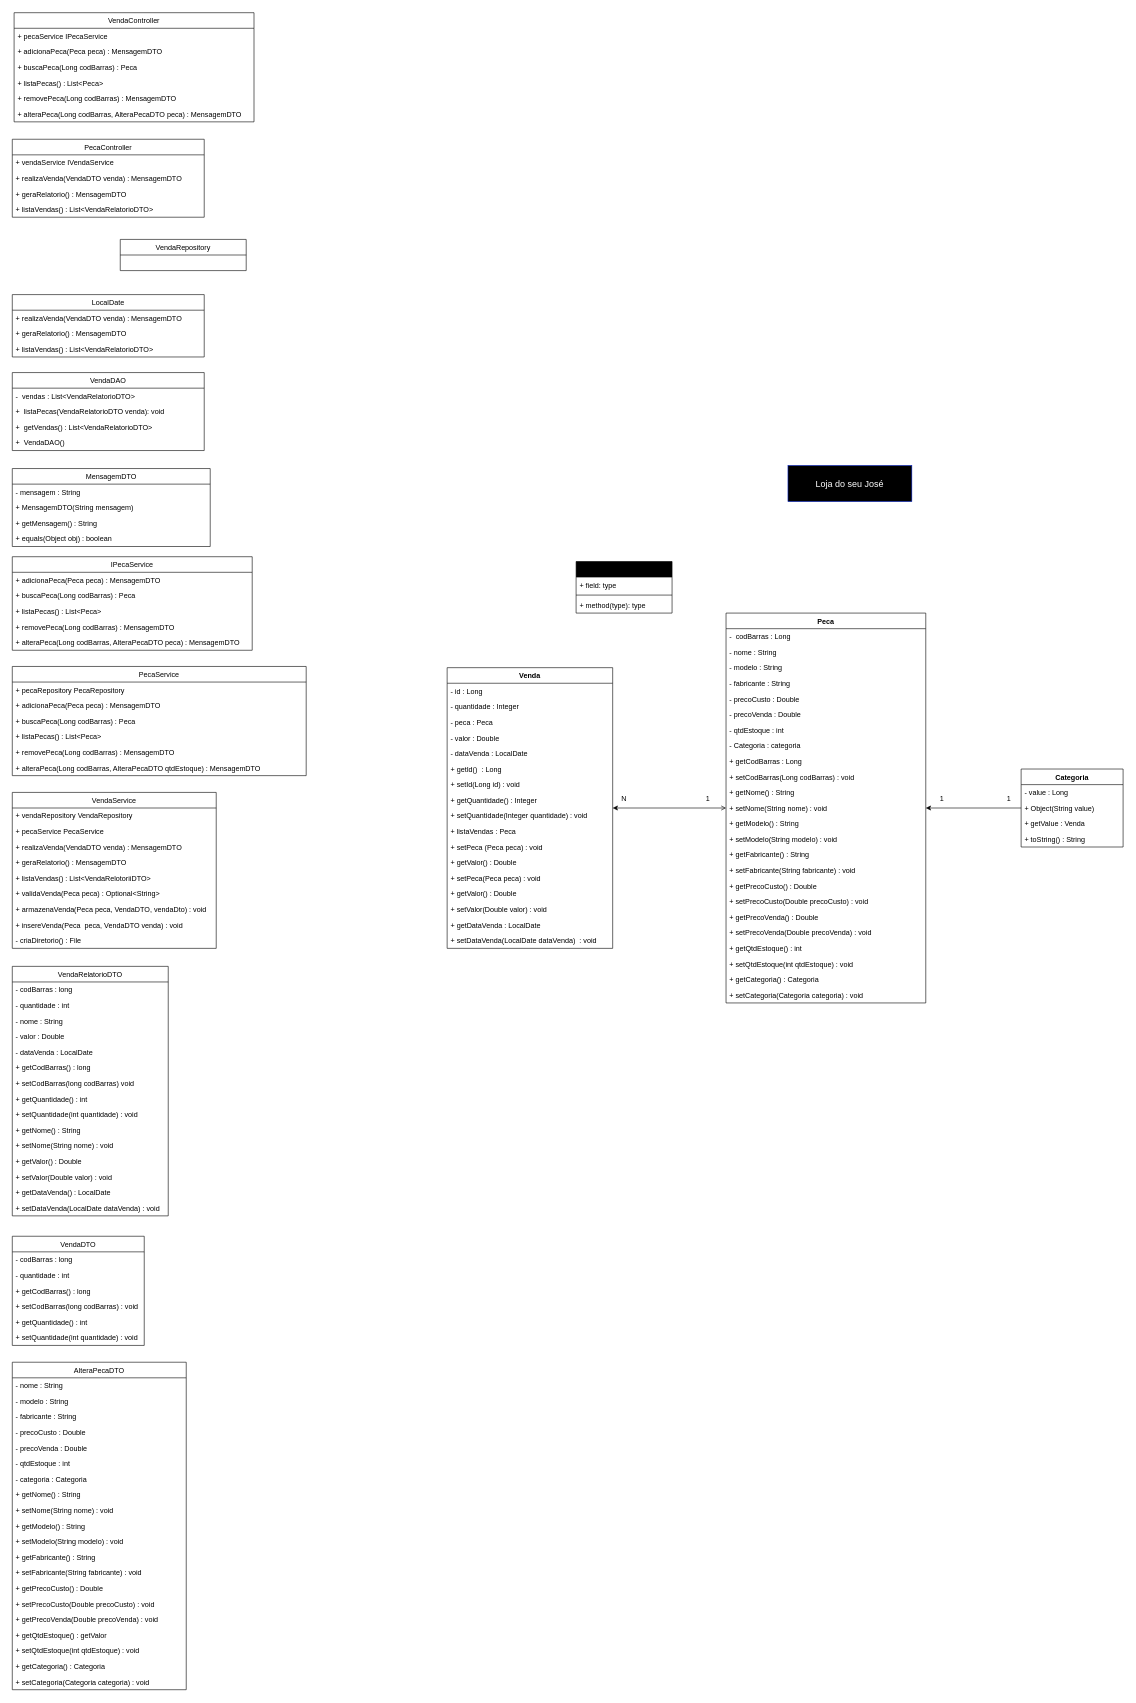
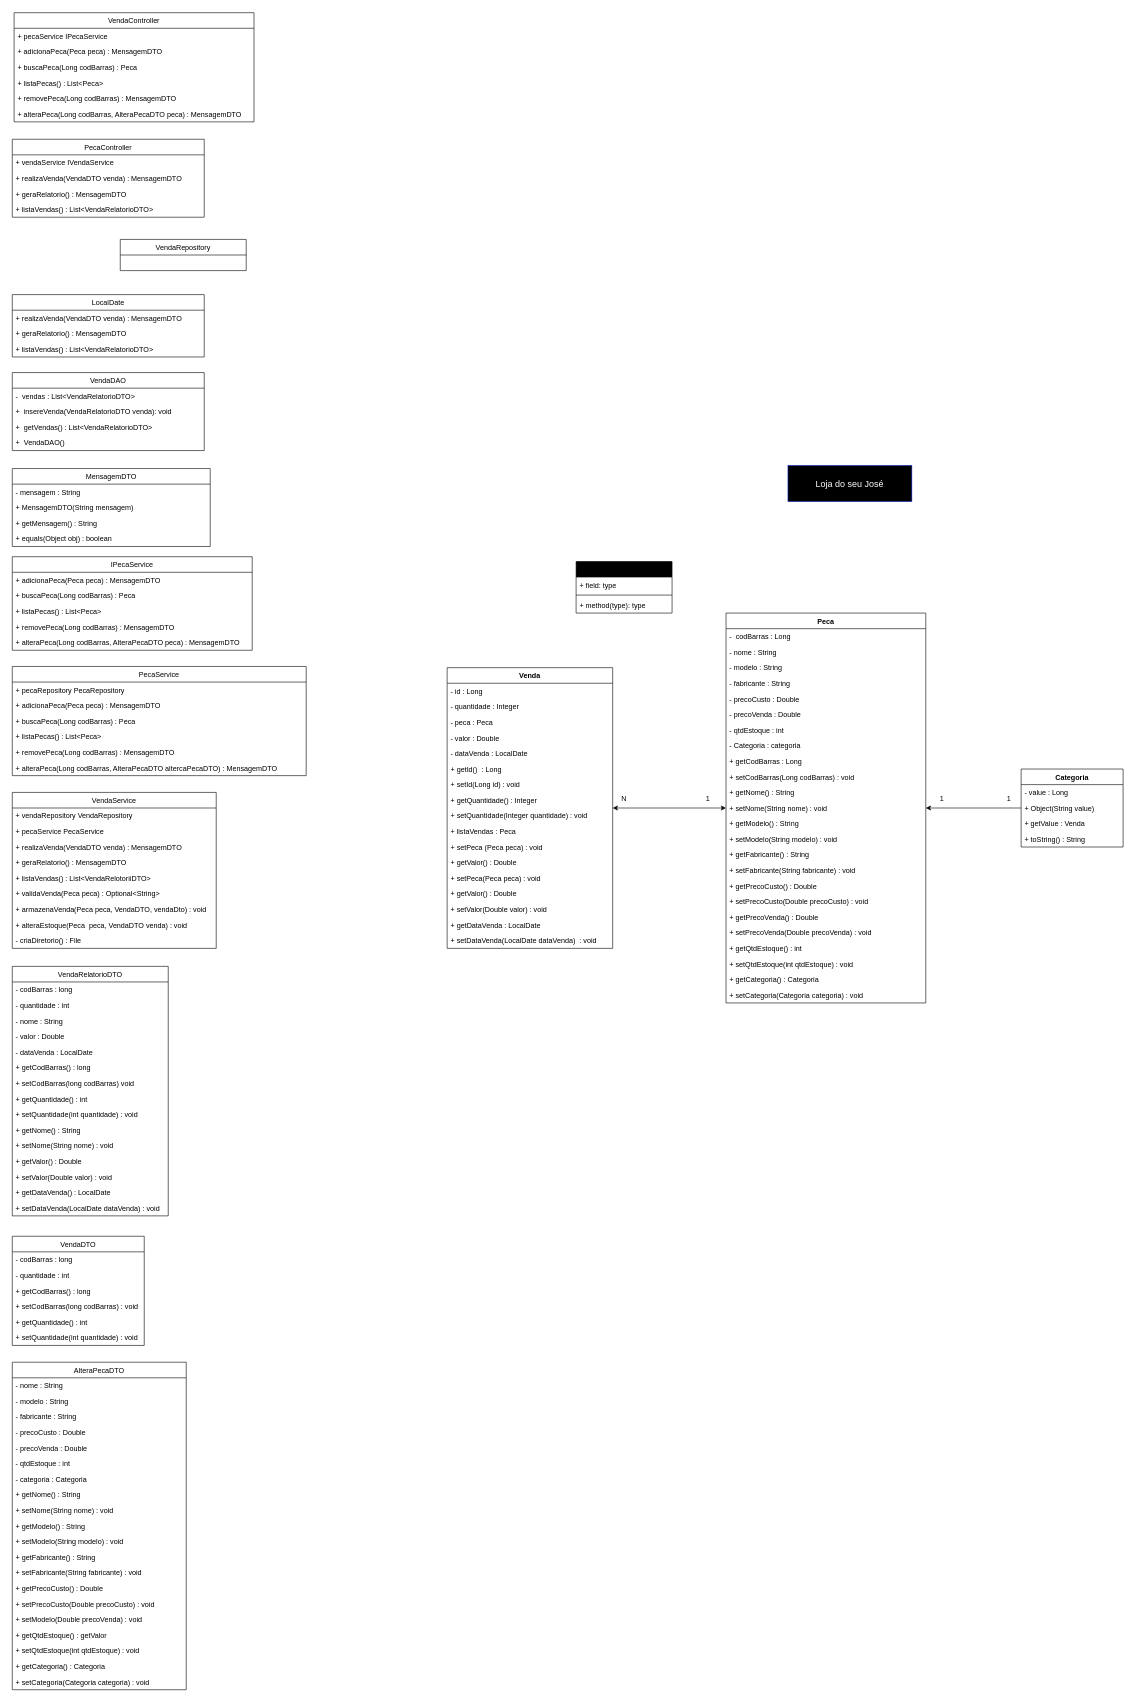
(96, 412) -> (99, 412)
(143, 768) -> (150, 768)
(722, 808) -> (720, 808)
(103, 925) -> (107, 925)
(92, 1620) -> (83, 1620)
